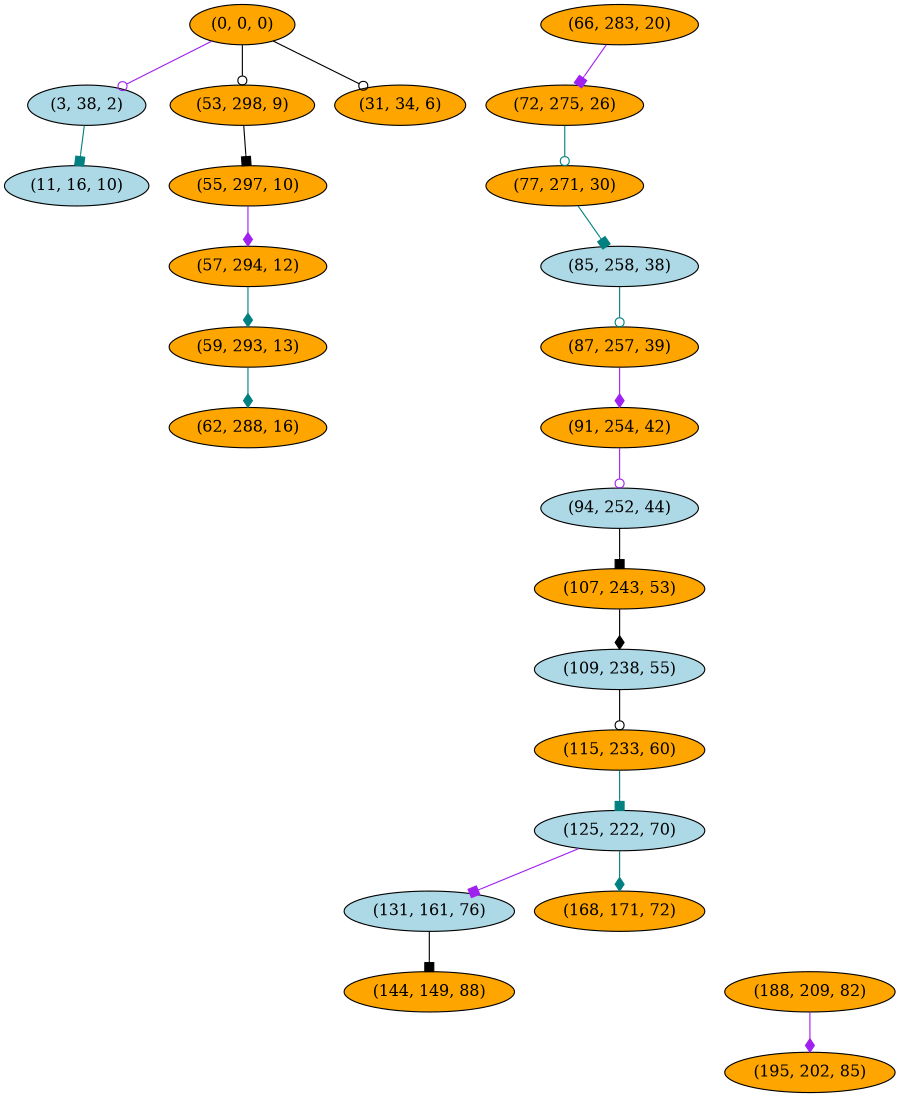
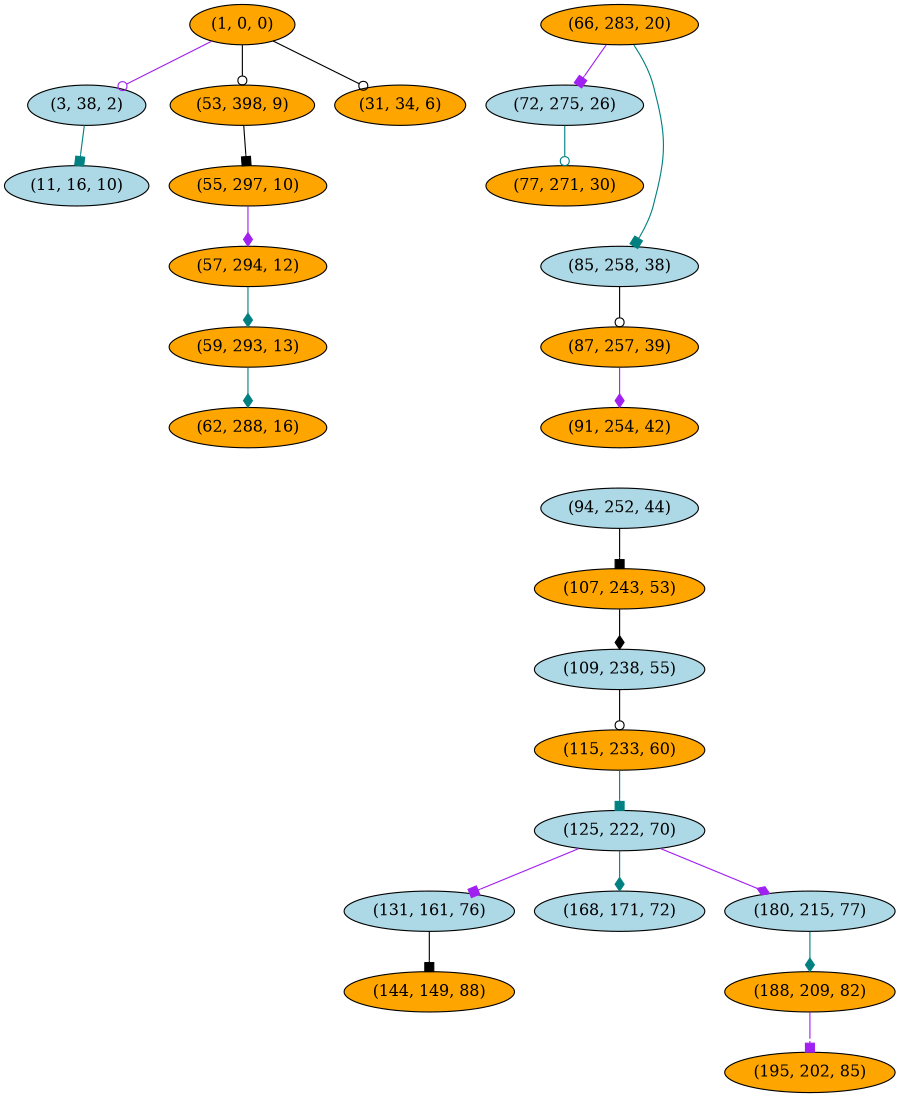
(242, 25) -> (242, 25)
(242, 105) -> (242, 105)
(565, 105) -> (565, 105)
(589, 221) -> (663, 140)
(620, 302) -> (620, 302)
(620, 464) -> none
(620, 911) -> (620, 911)
none -> (810, 911)
(810, 1026) -> (810, 1026)
